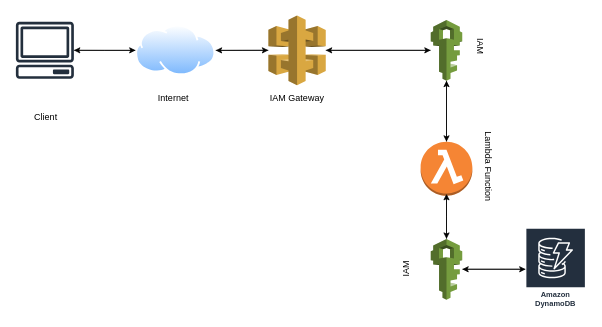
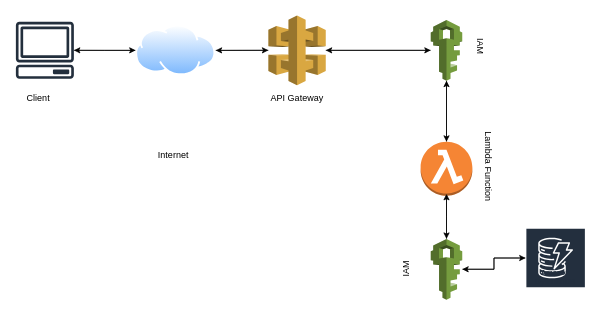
(173, 99) -> (173, 155)
(297, 99) -> (297, 99)
(45, 117) -> (38, 99)
(555, 269) -> (555, 258)
